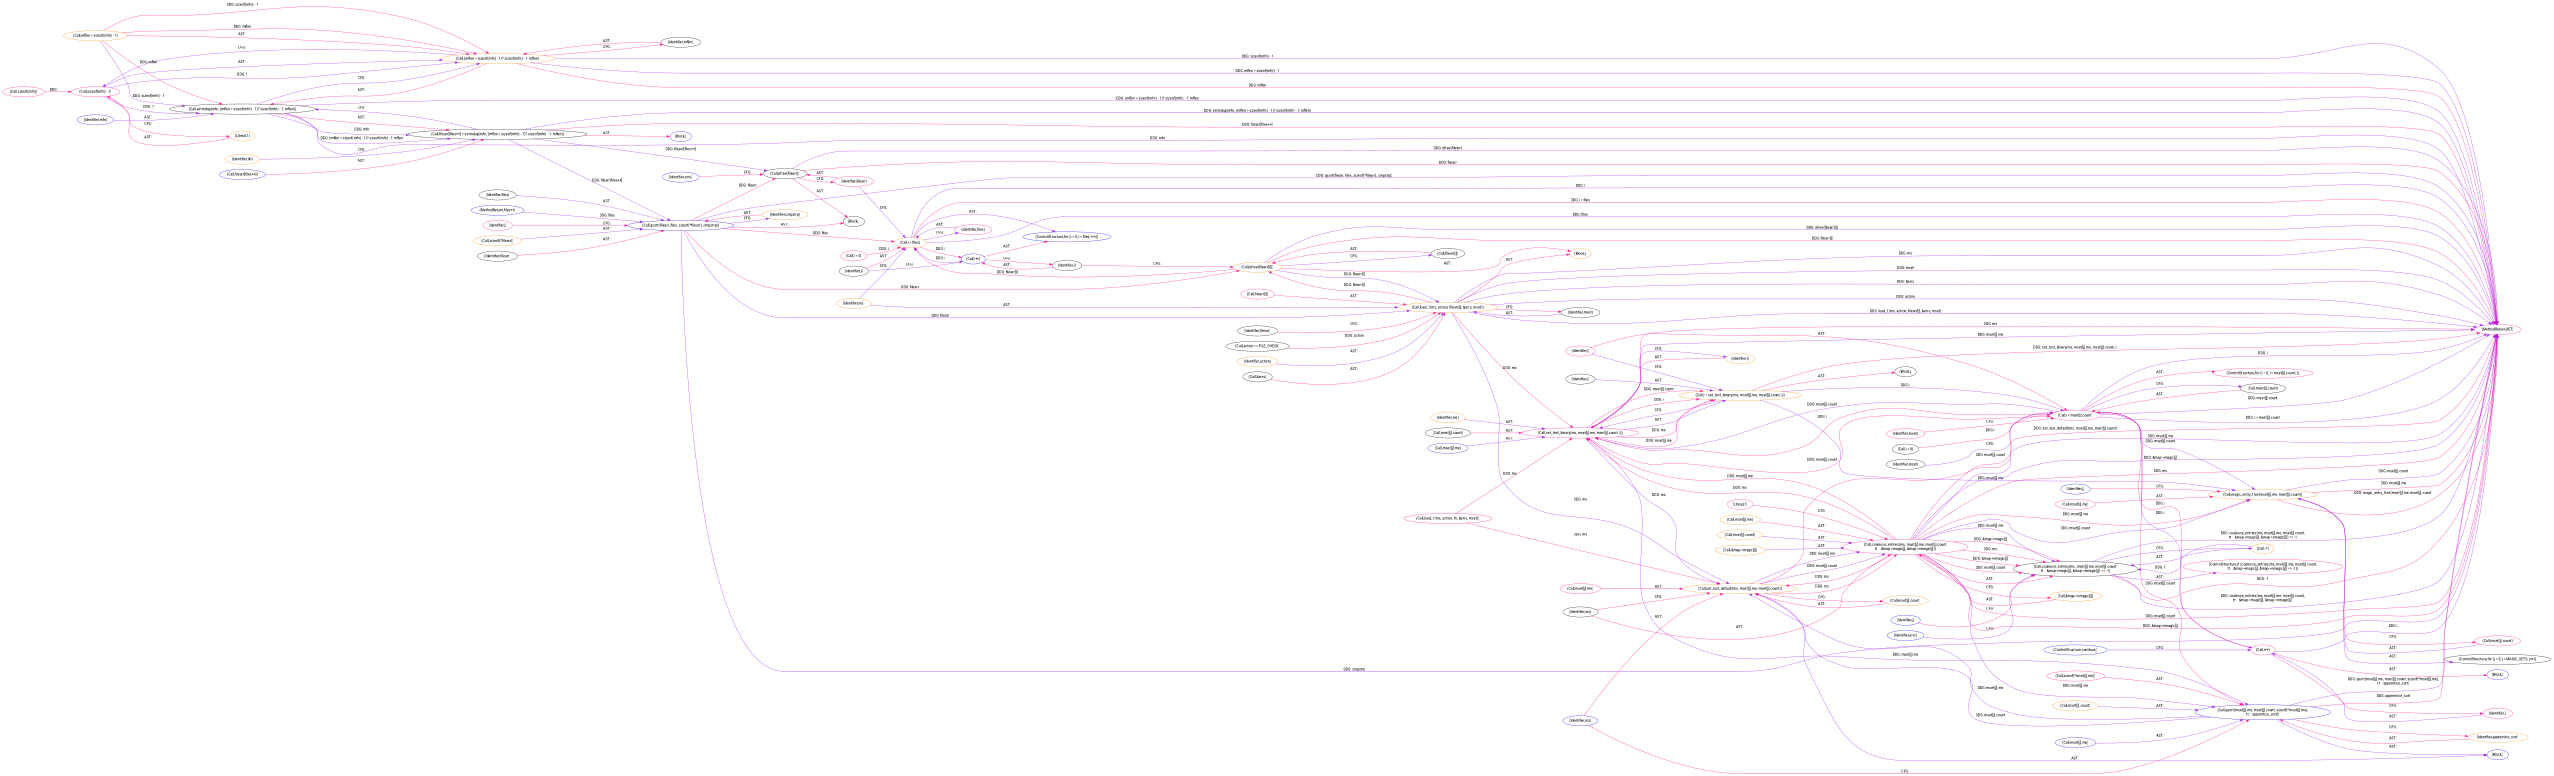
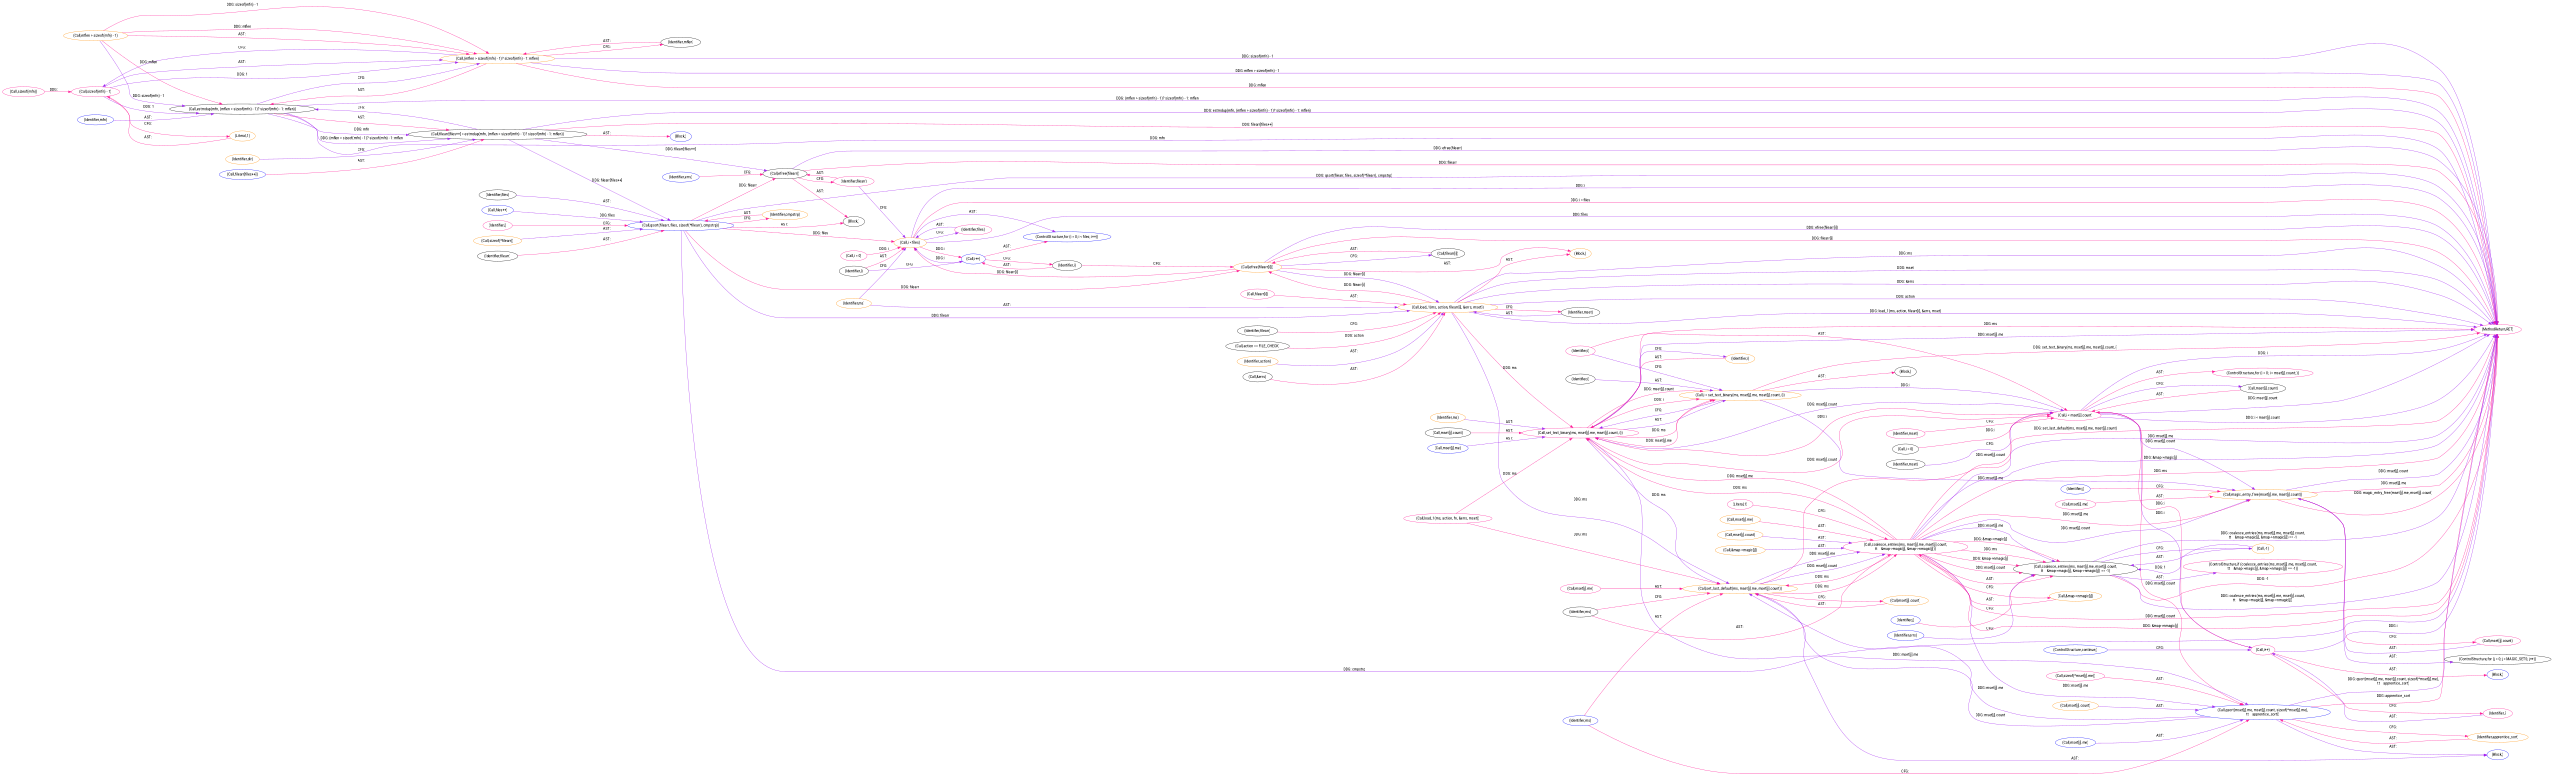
(498, 210) -> (498, 210)
(747, 222) -> (747, 222)
